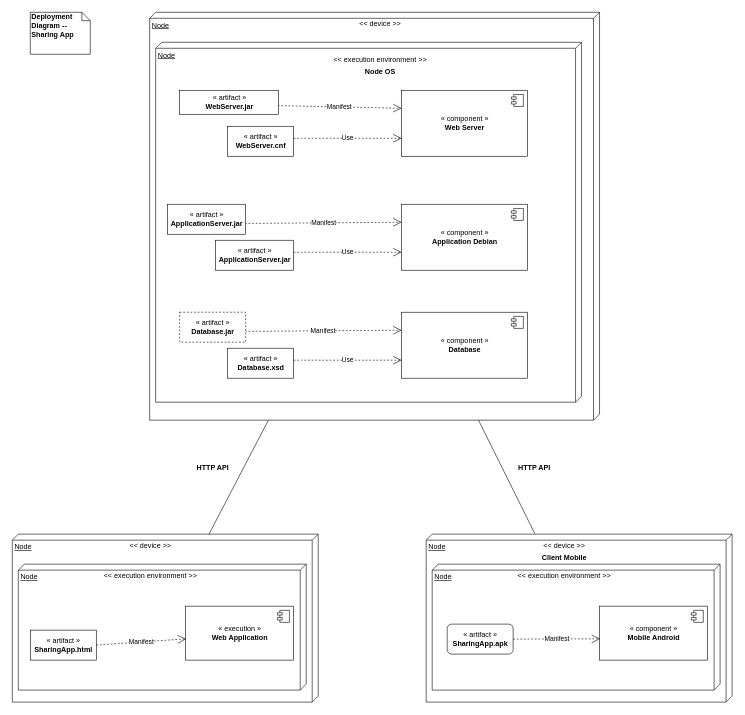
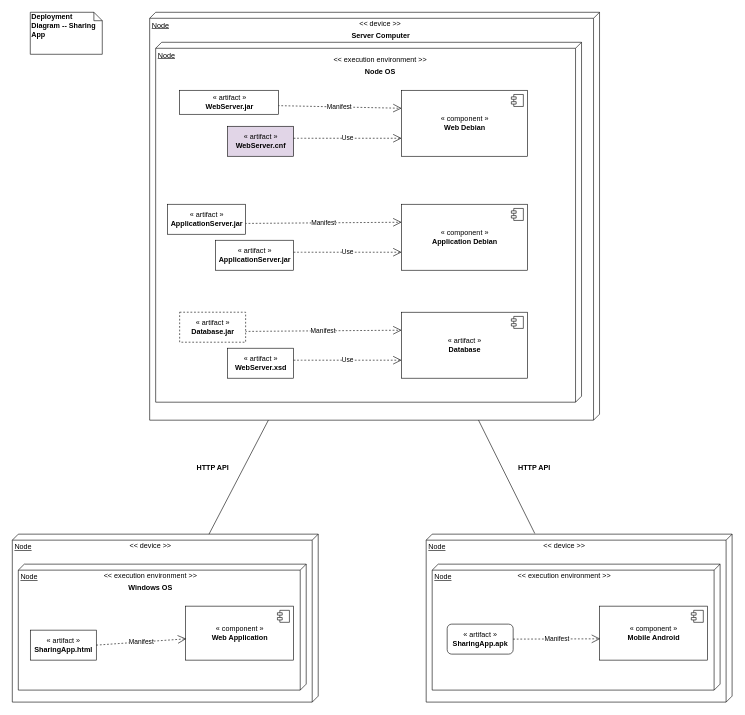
(60, 33) -> (66, 33)
none -> (381, 36)
(465, 123) -> (465, 123)
(261, 141) -> (261, 141)
(465, 345) -> (465, 345)
(261, 363) -> (261, 363)
(564, 558) -> none
none -> (150, 588)
(240, 633) -> (240, 633)
